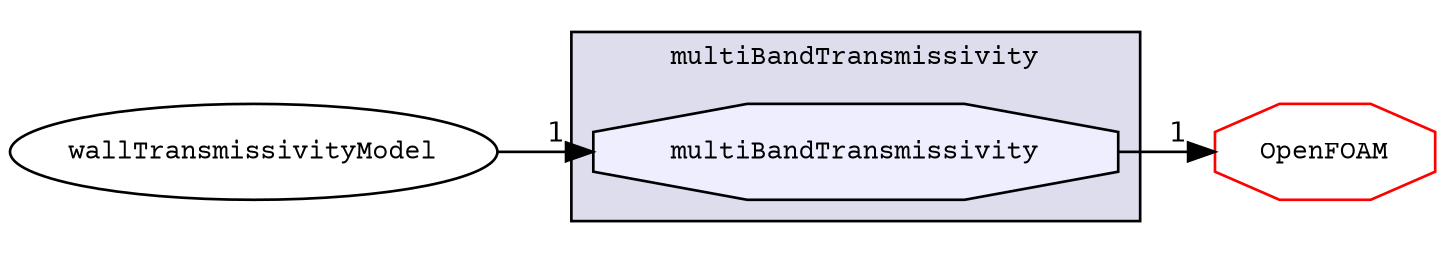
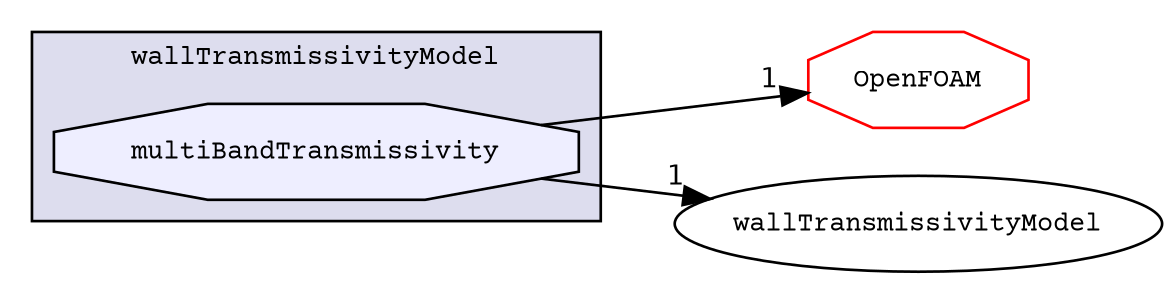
(856, 57) -> (316, 57)
(532, 152) -> (619, 188)
